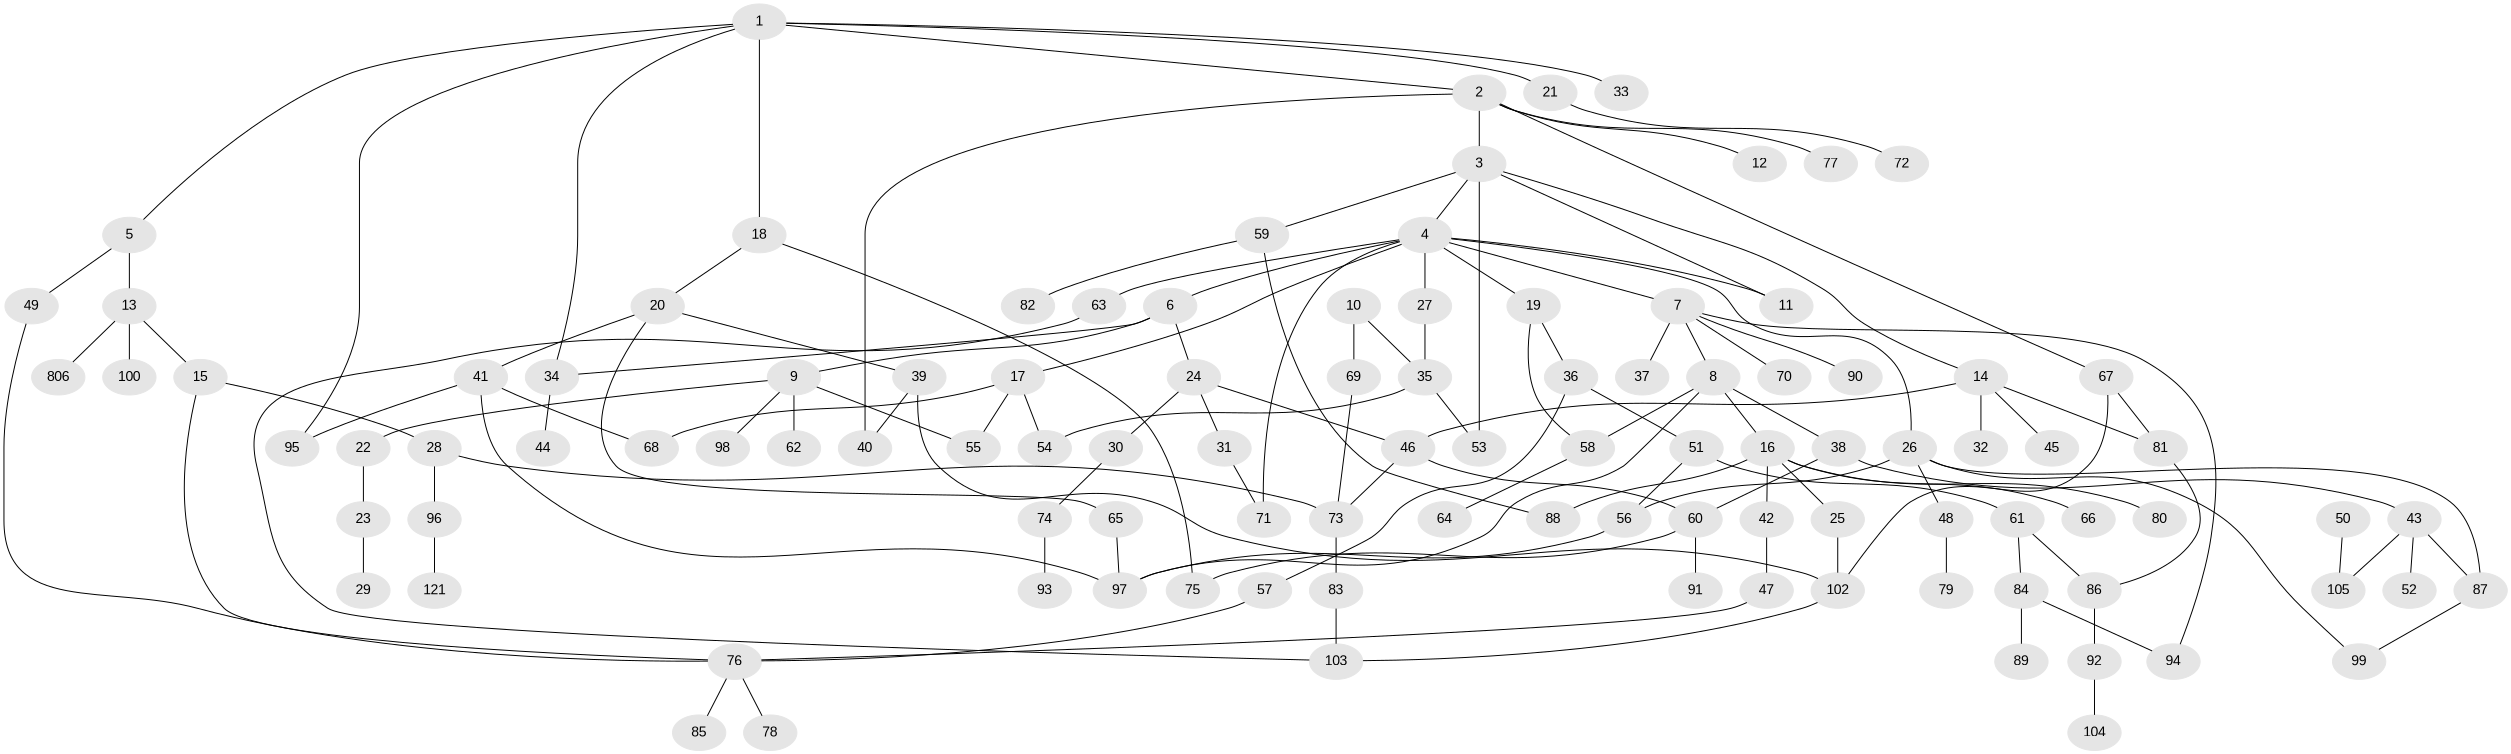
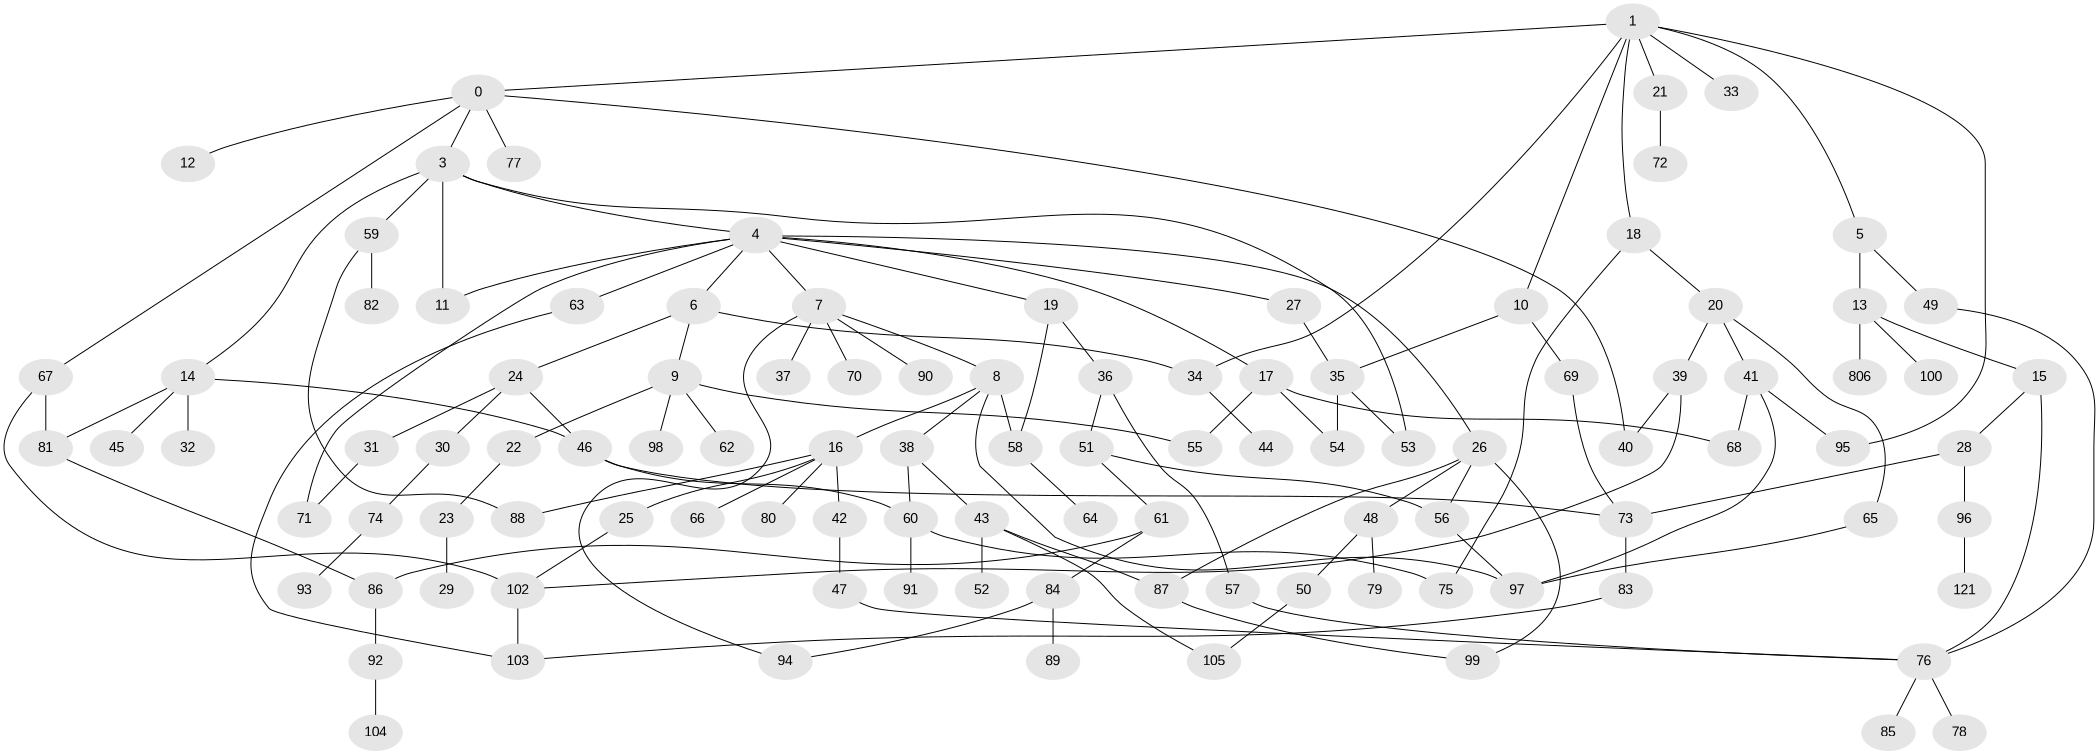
(1479, 93) -> (478, 93)
none -> (1577, 164)
none -> (1340, 552)
